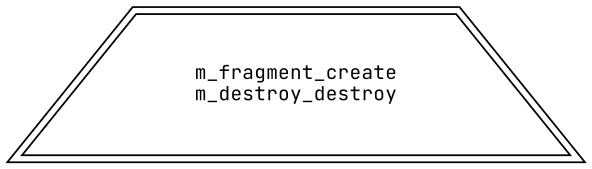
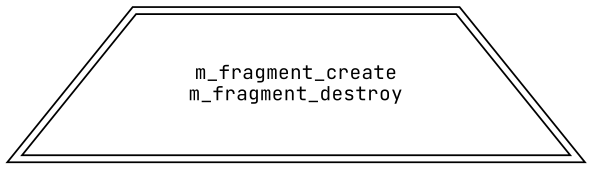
(296, 85) -> (296, 85)
